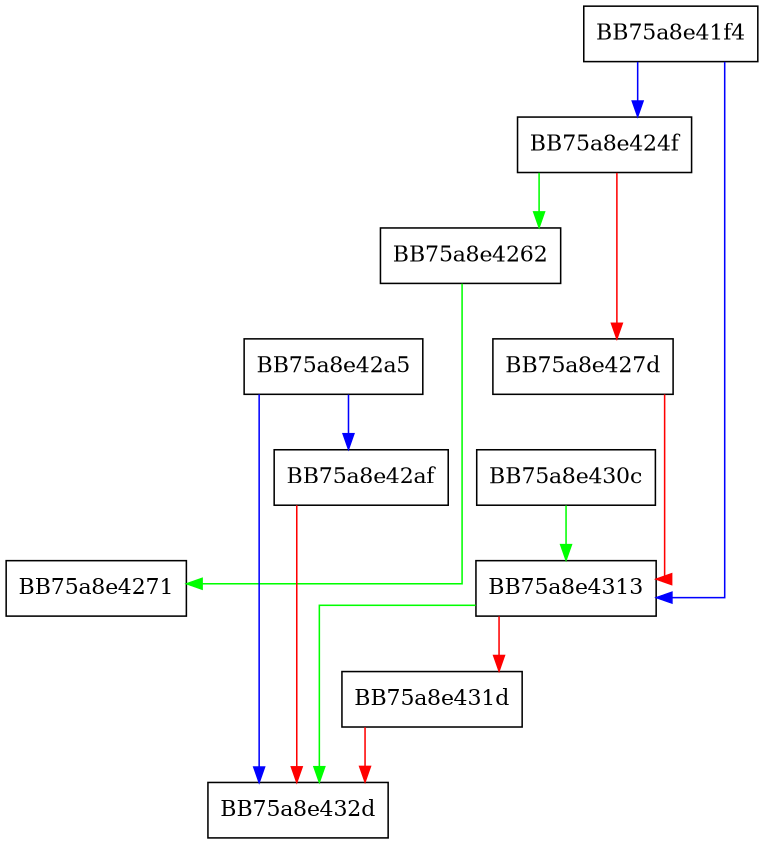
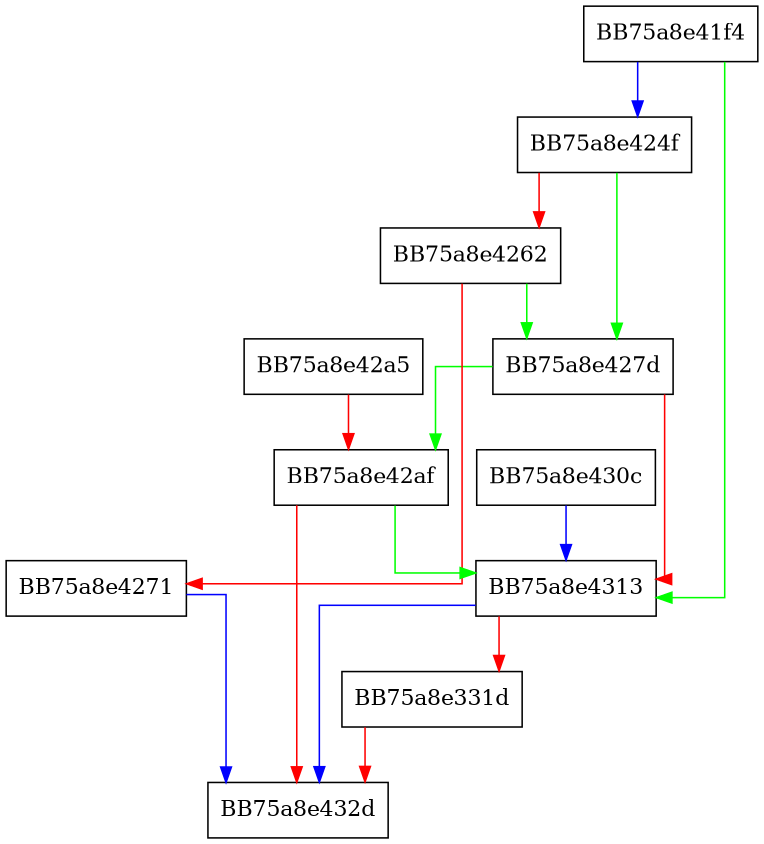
(539, 192) -> (539, 192)
(617, 248) -> (617, 248)
none -> (527, 303)
(725, 356) -> (725, 356)
none -> (436, 372)
(348, 414) -> (348, 414)
(566, 525) -> (566, 525)
(462, 564) -> (462, 564)
(259, 571) -> (226, 661)
none -> (395, 572)
(319, 608) -> (319, 608)
(432, 699) -> (432, 699)
